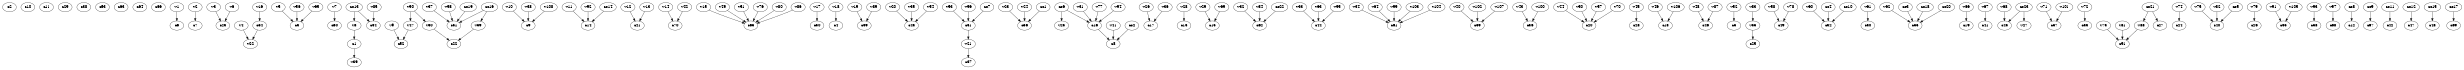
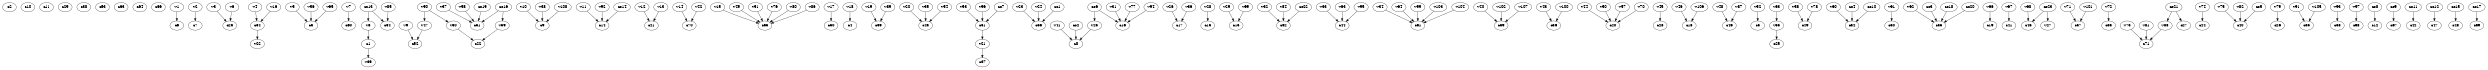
(245, 34) -> (256, 15)
(1103, 34) -> (1086, 34)
(2122, 44) -> (2146, 44)
